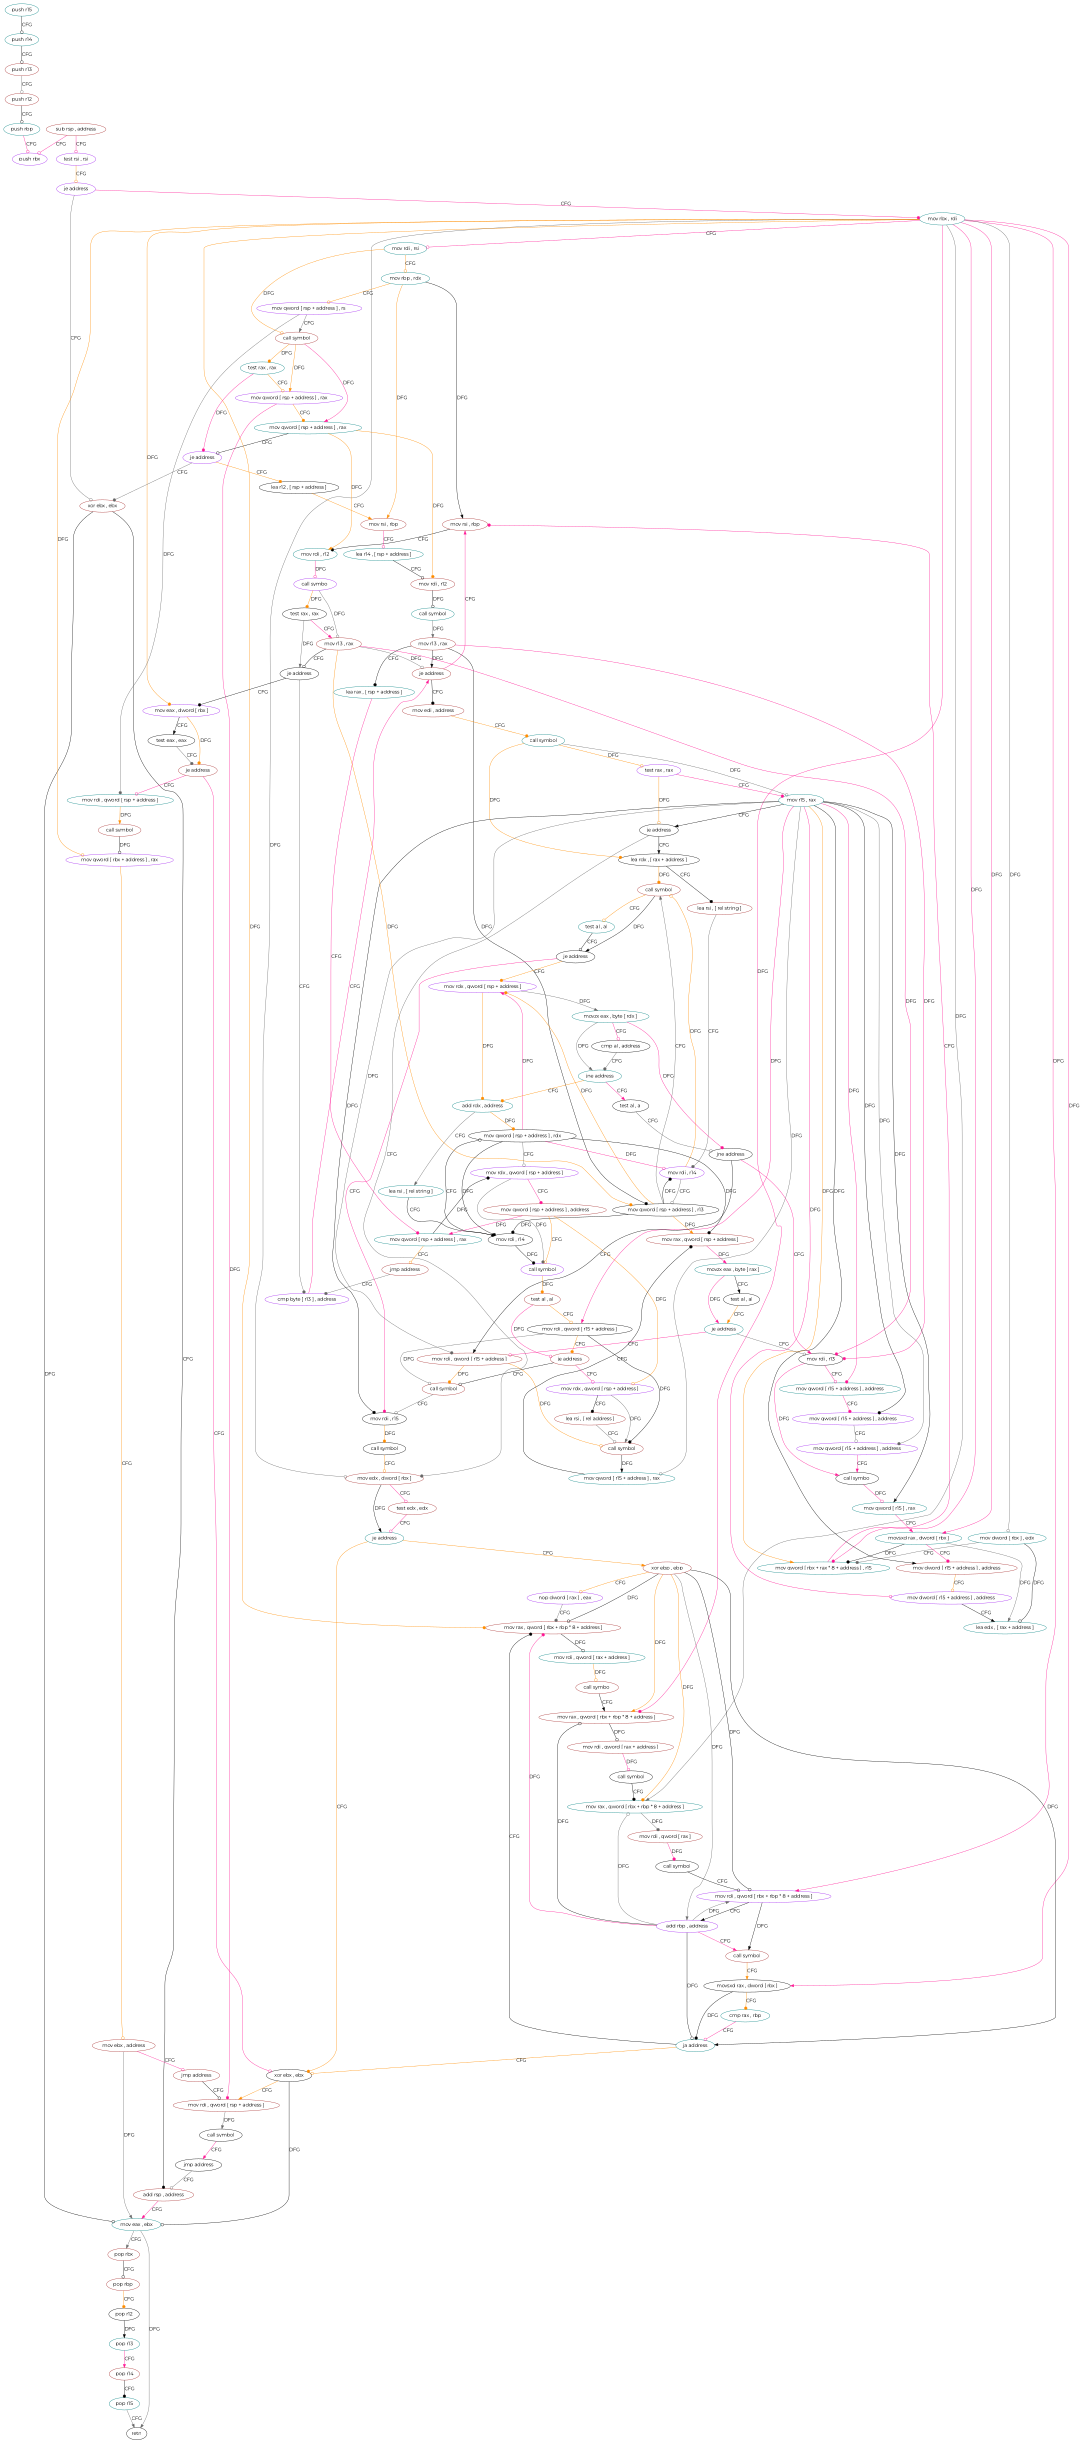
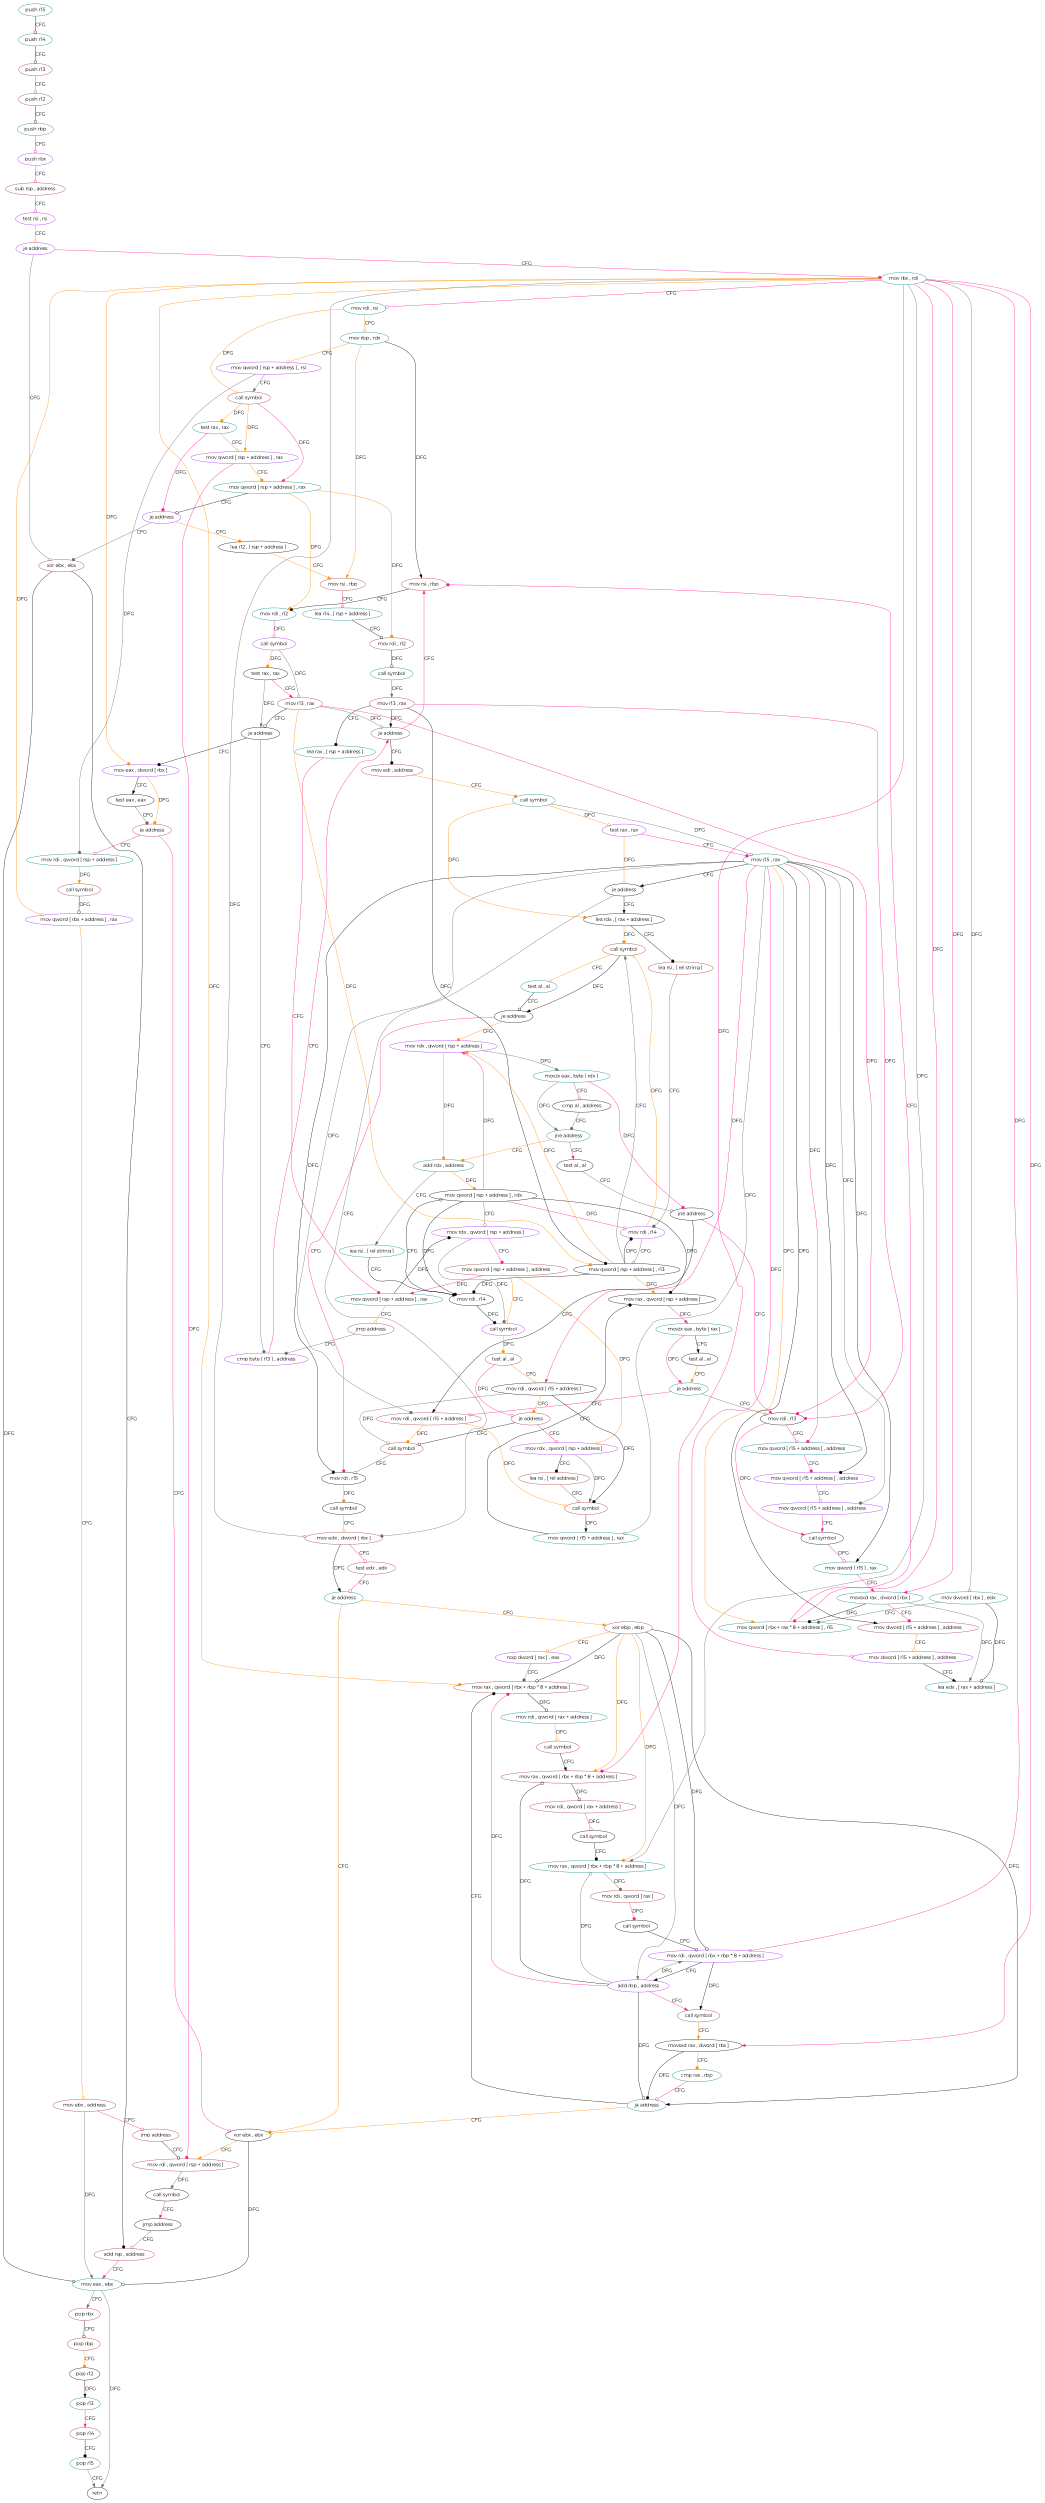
(54, 144) -> (35, 173)
(1053, 1111) -> (1014, 1175)
(700, 1240) -> (662, 1299)
